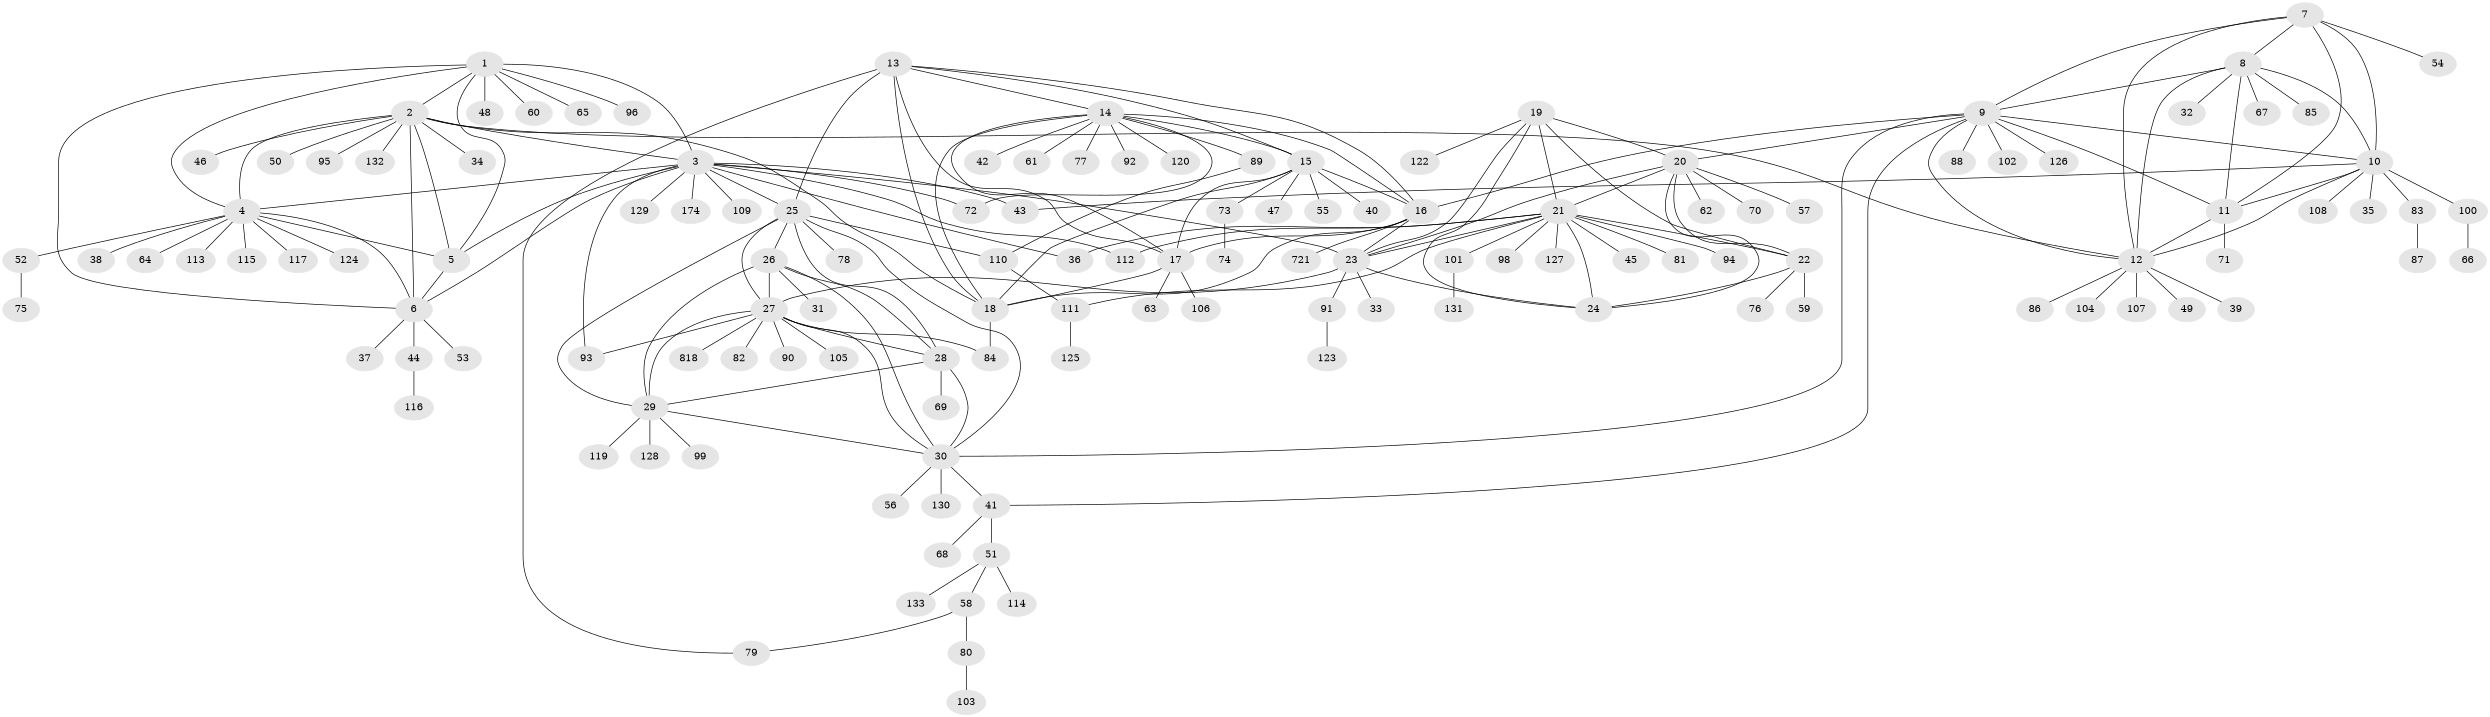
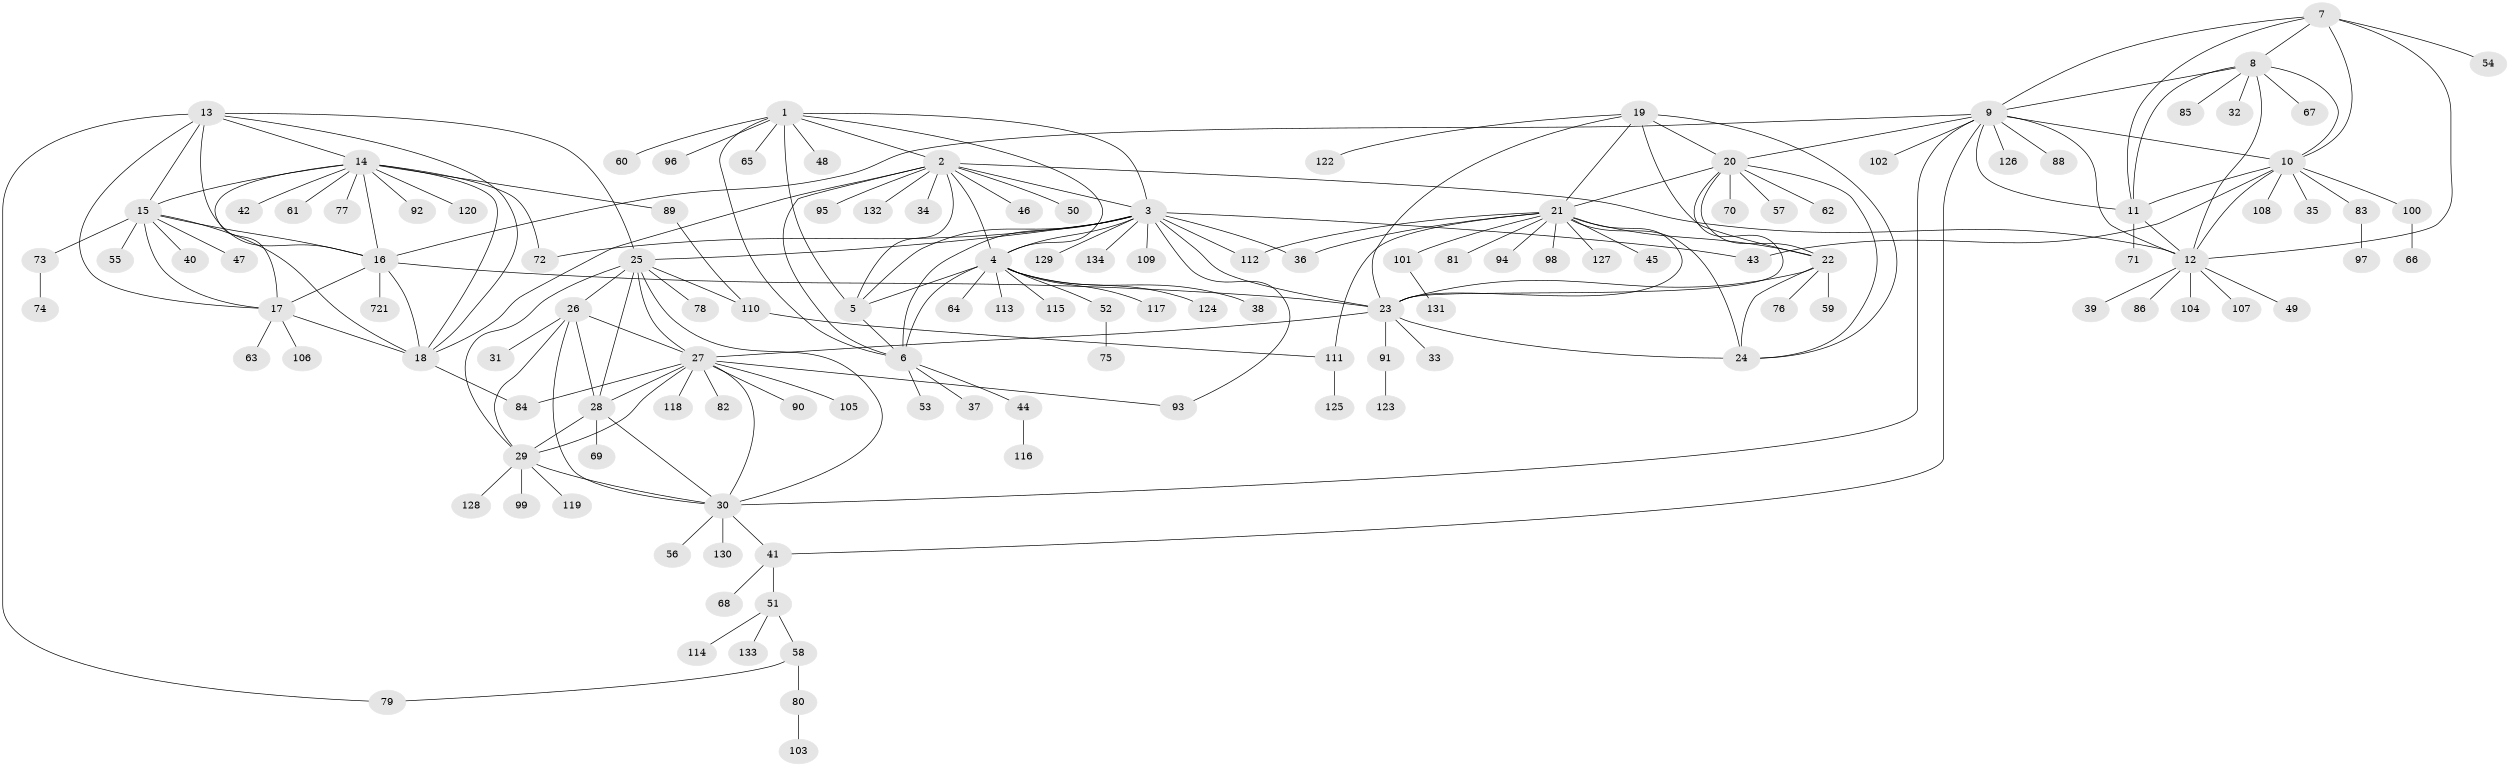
(691, 211) -> (1095, 261)
(2417, 261) -> (2362, 261)
none -> (1606, 284)
(689, 359) -> (673, 408)
